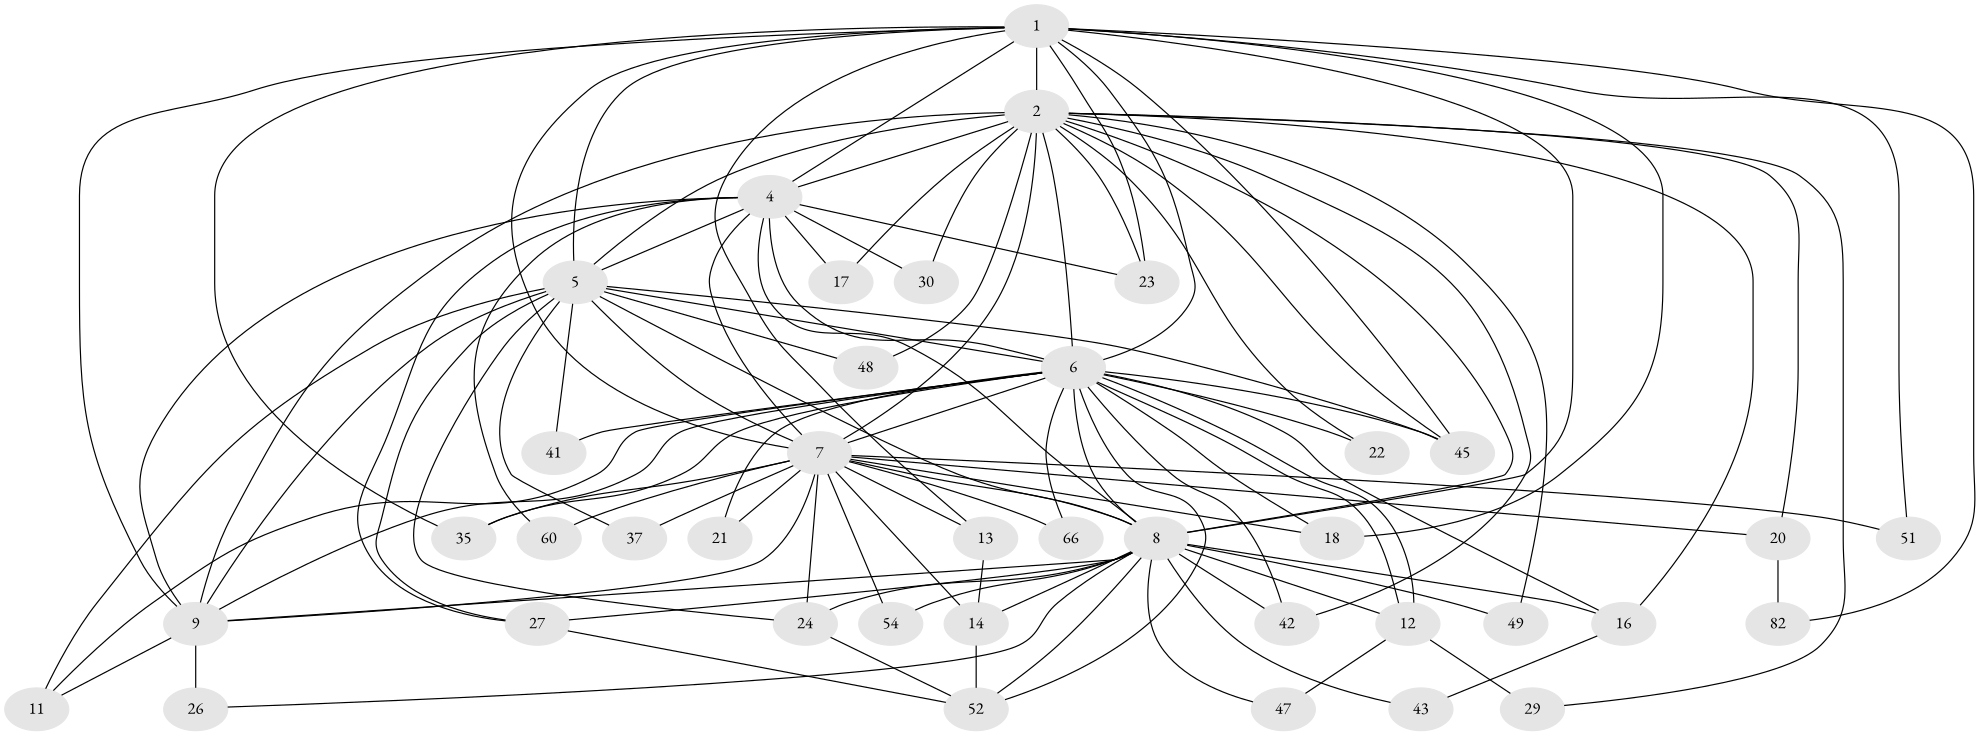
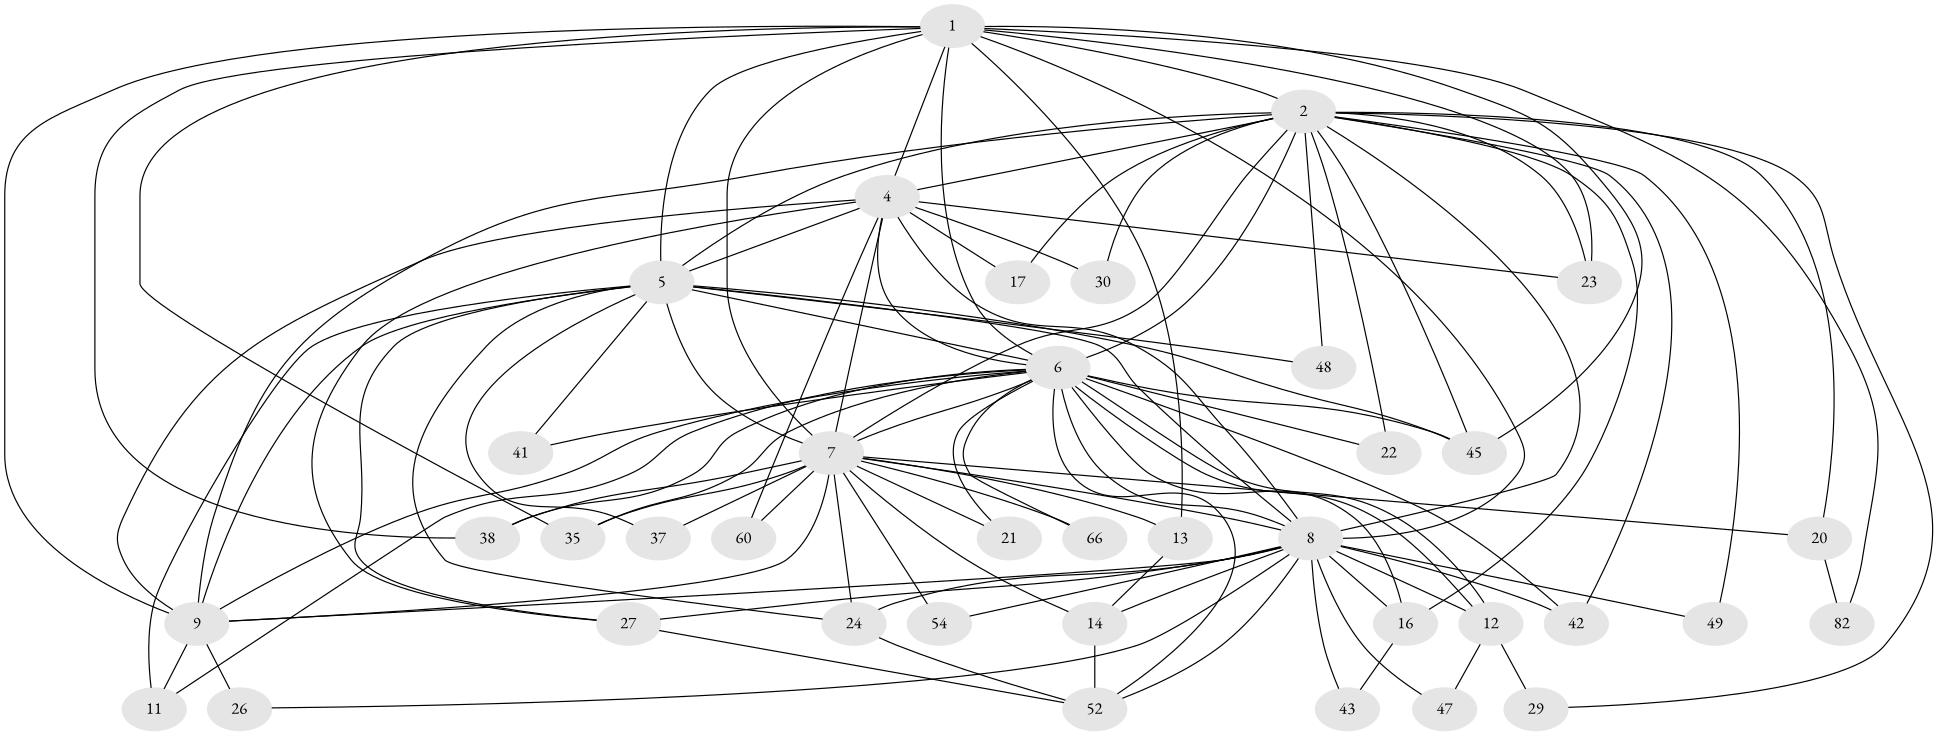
(1332, 538) -> (487, 538)
(1908, 538) -> none
